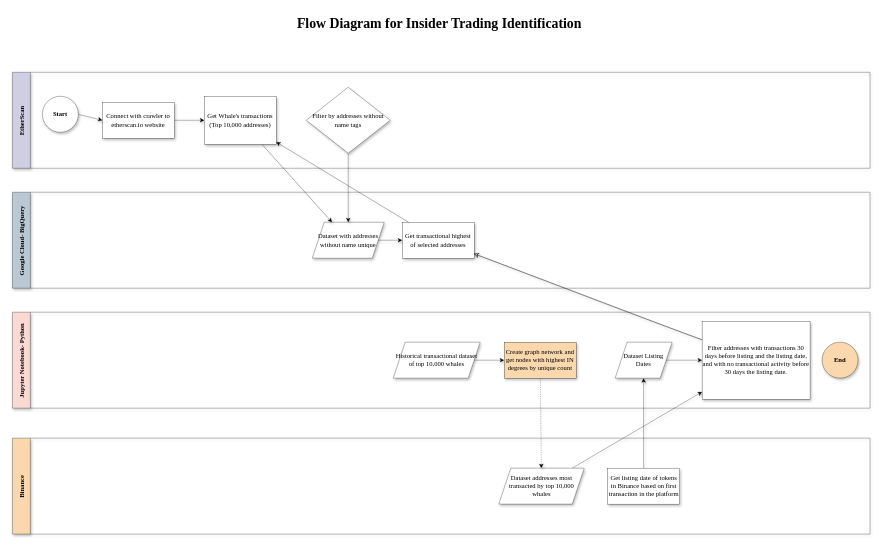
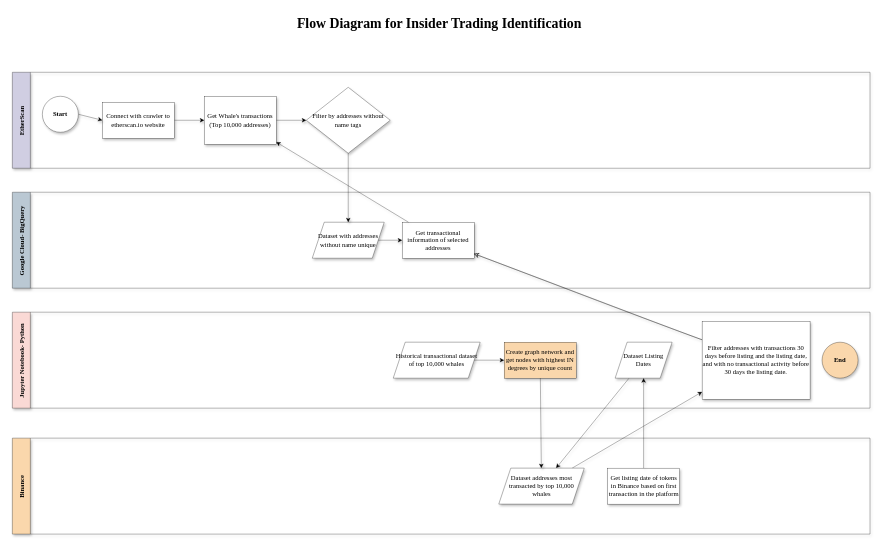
(329, 218) -> (301, 120)
(438, 240) -> (438, 240)
(697, 360) -> (560, 464)
(541, 421) -> (541, 421)
